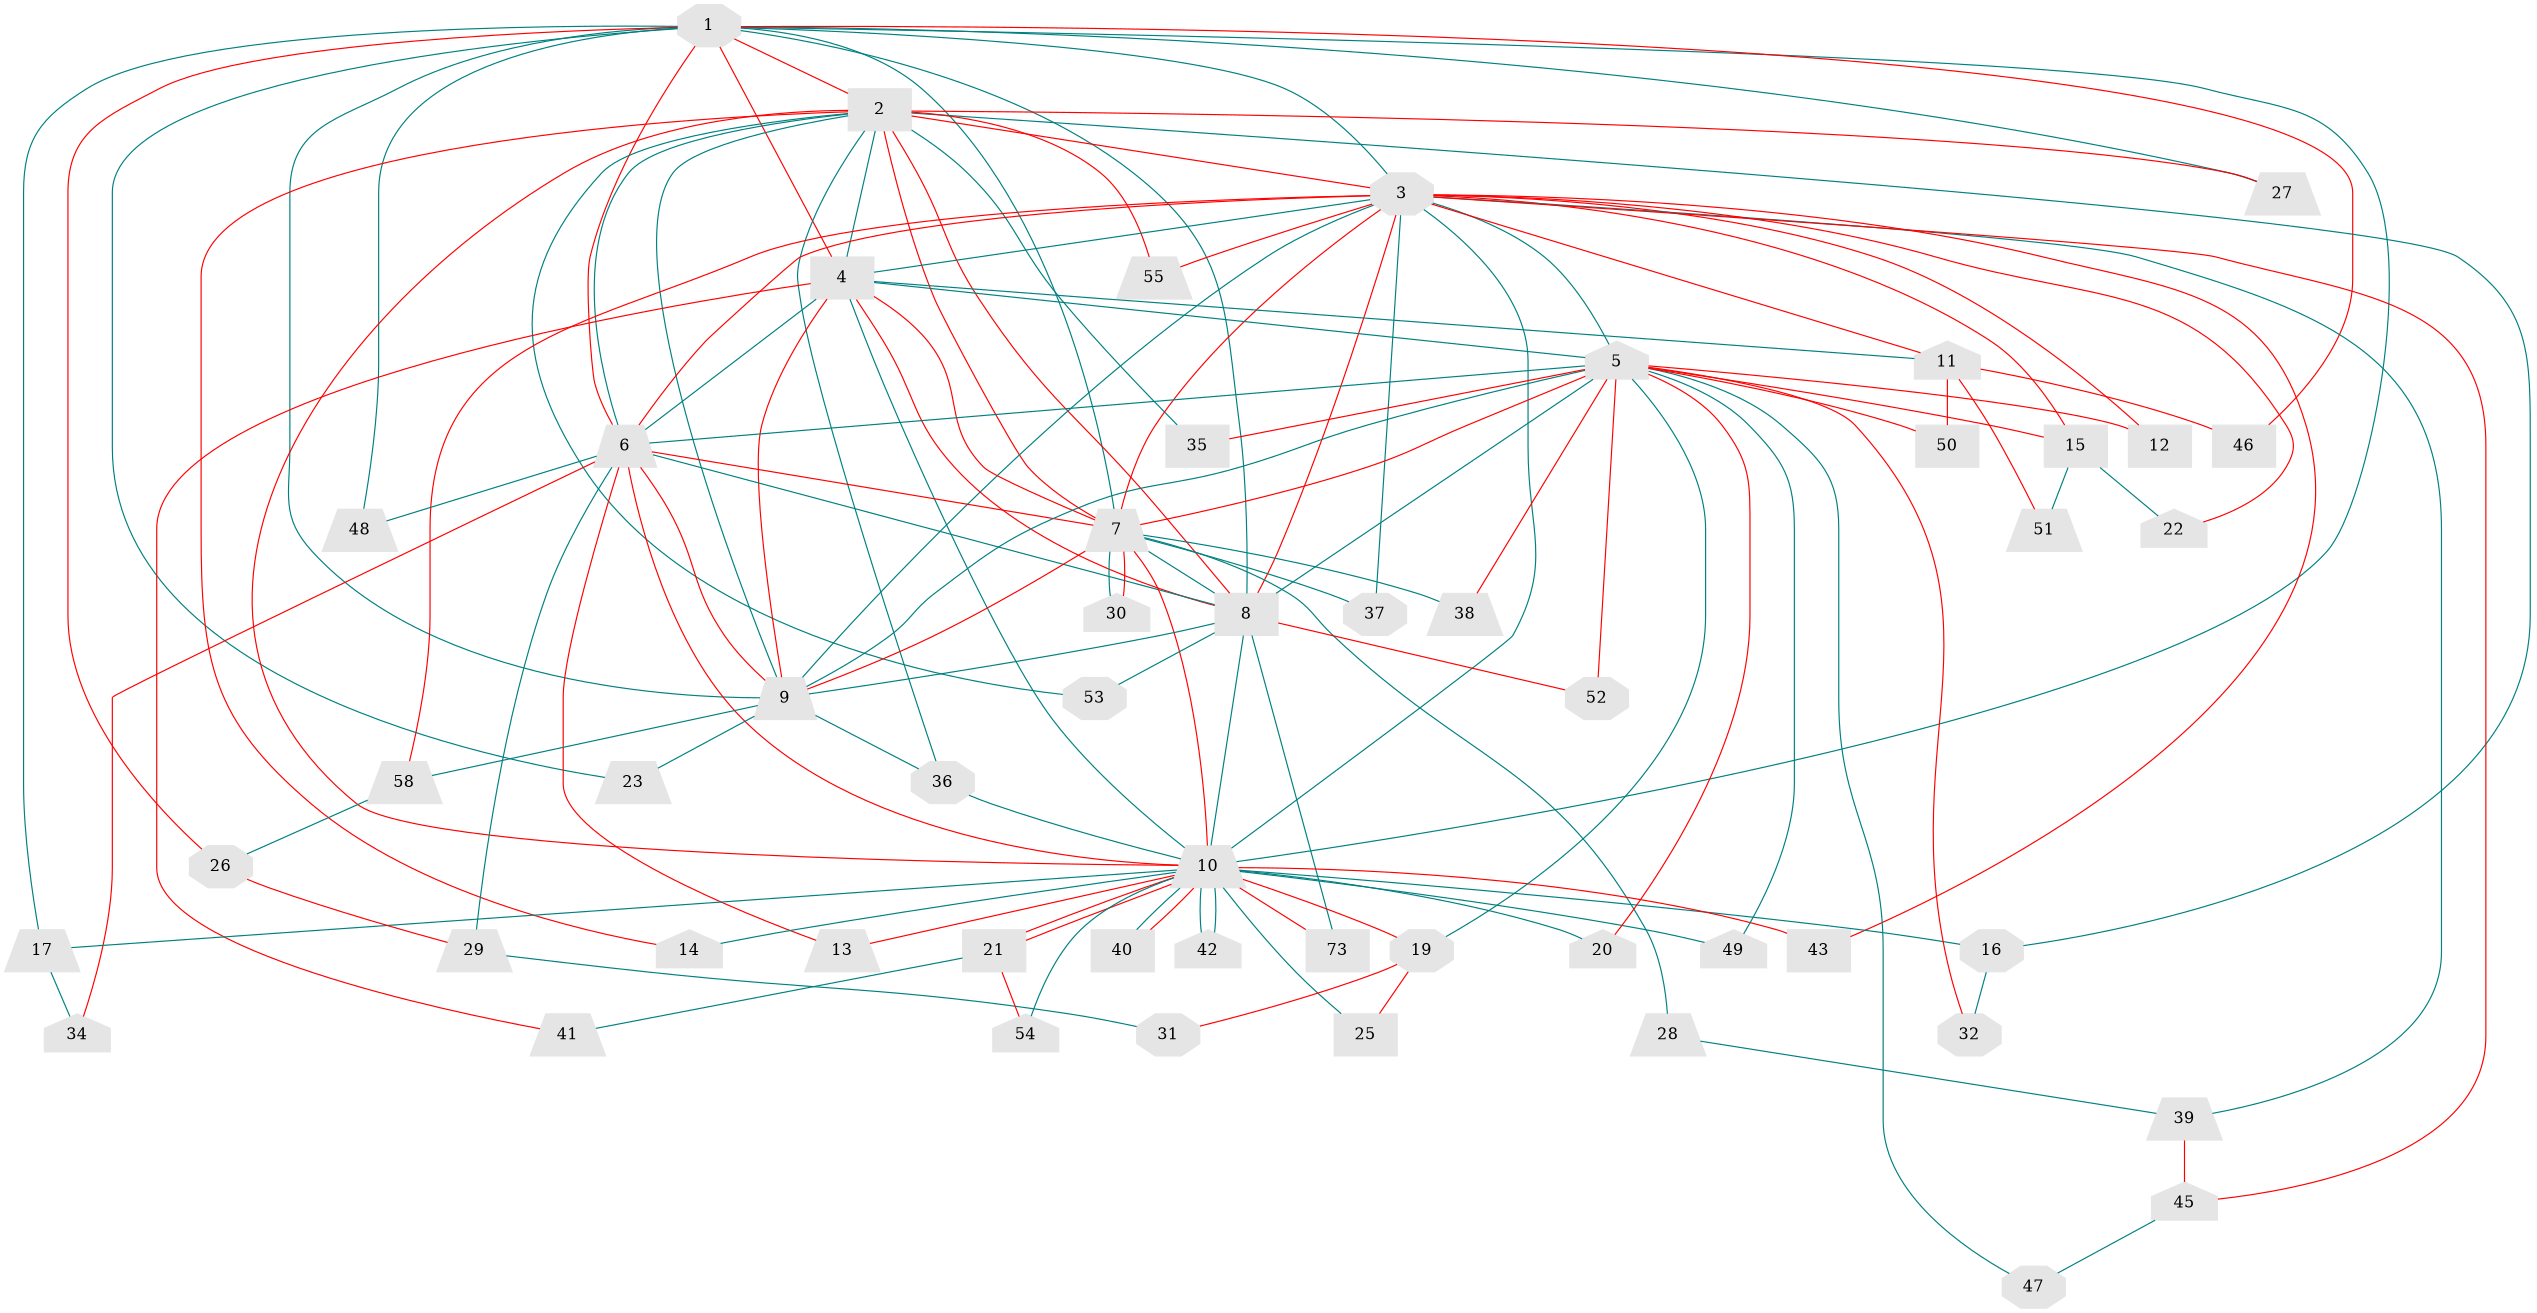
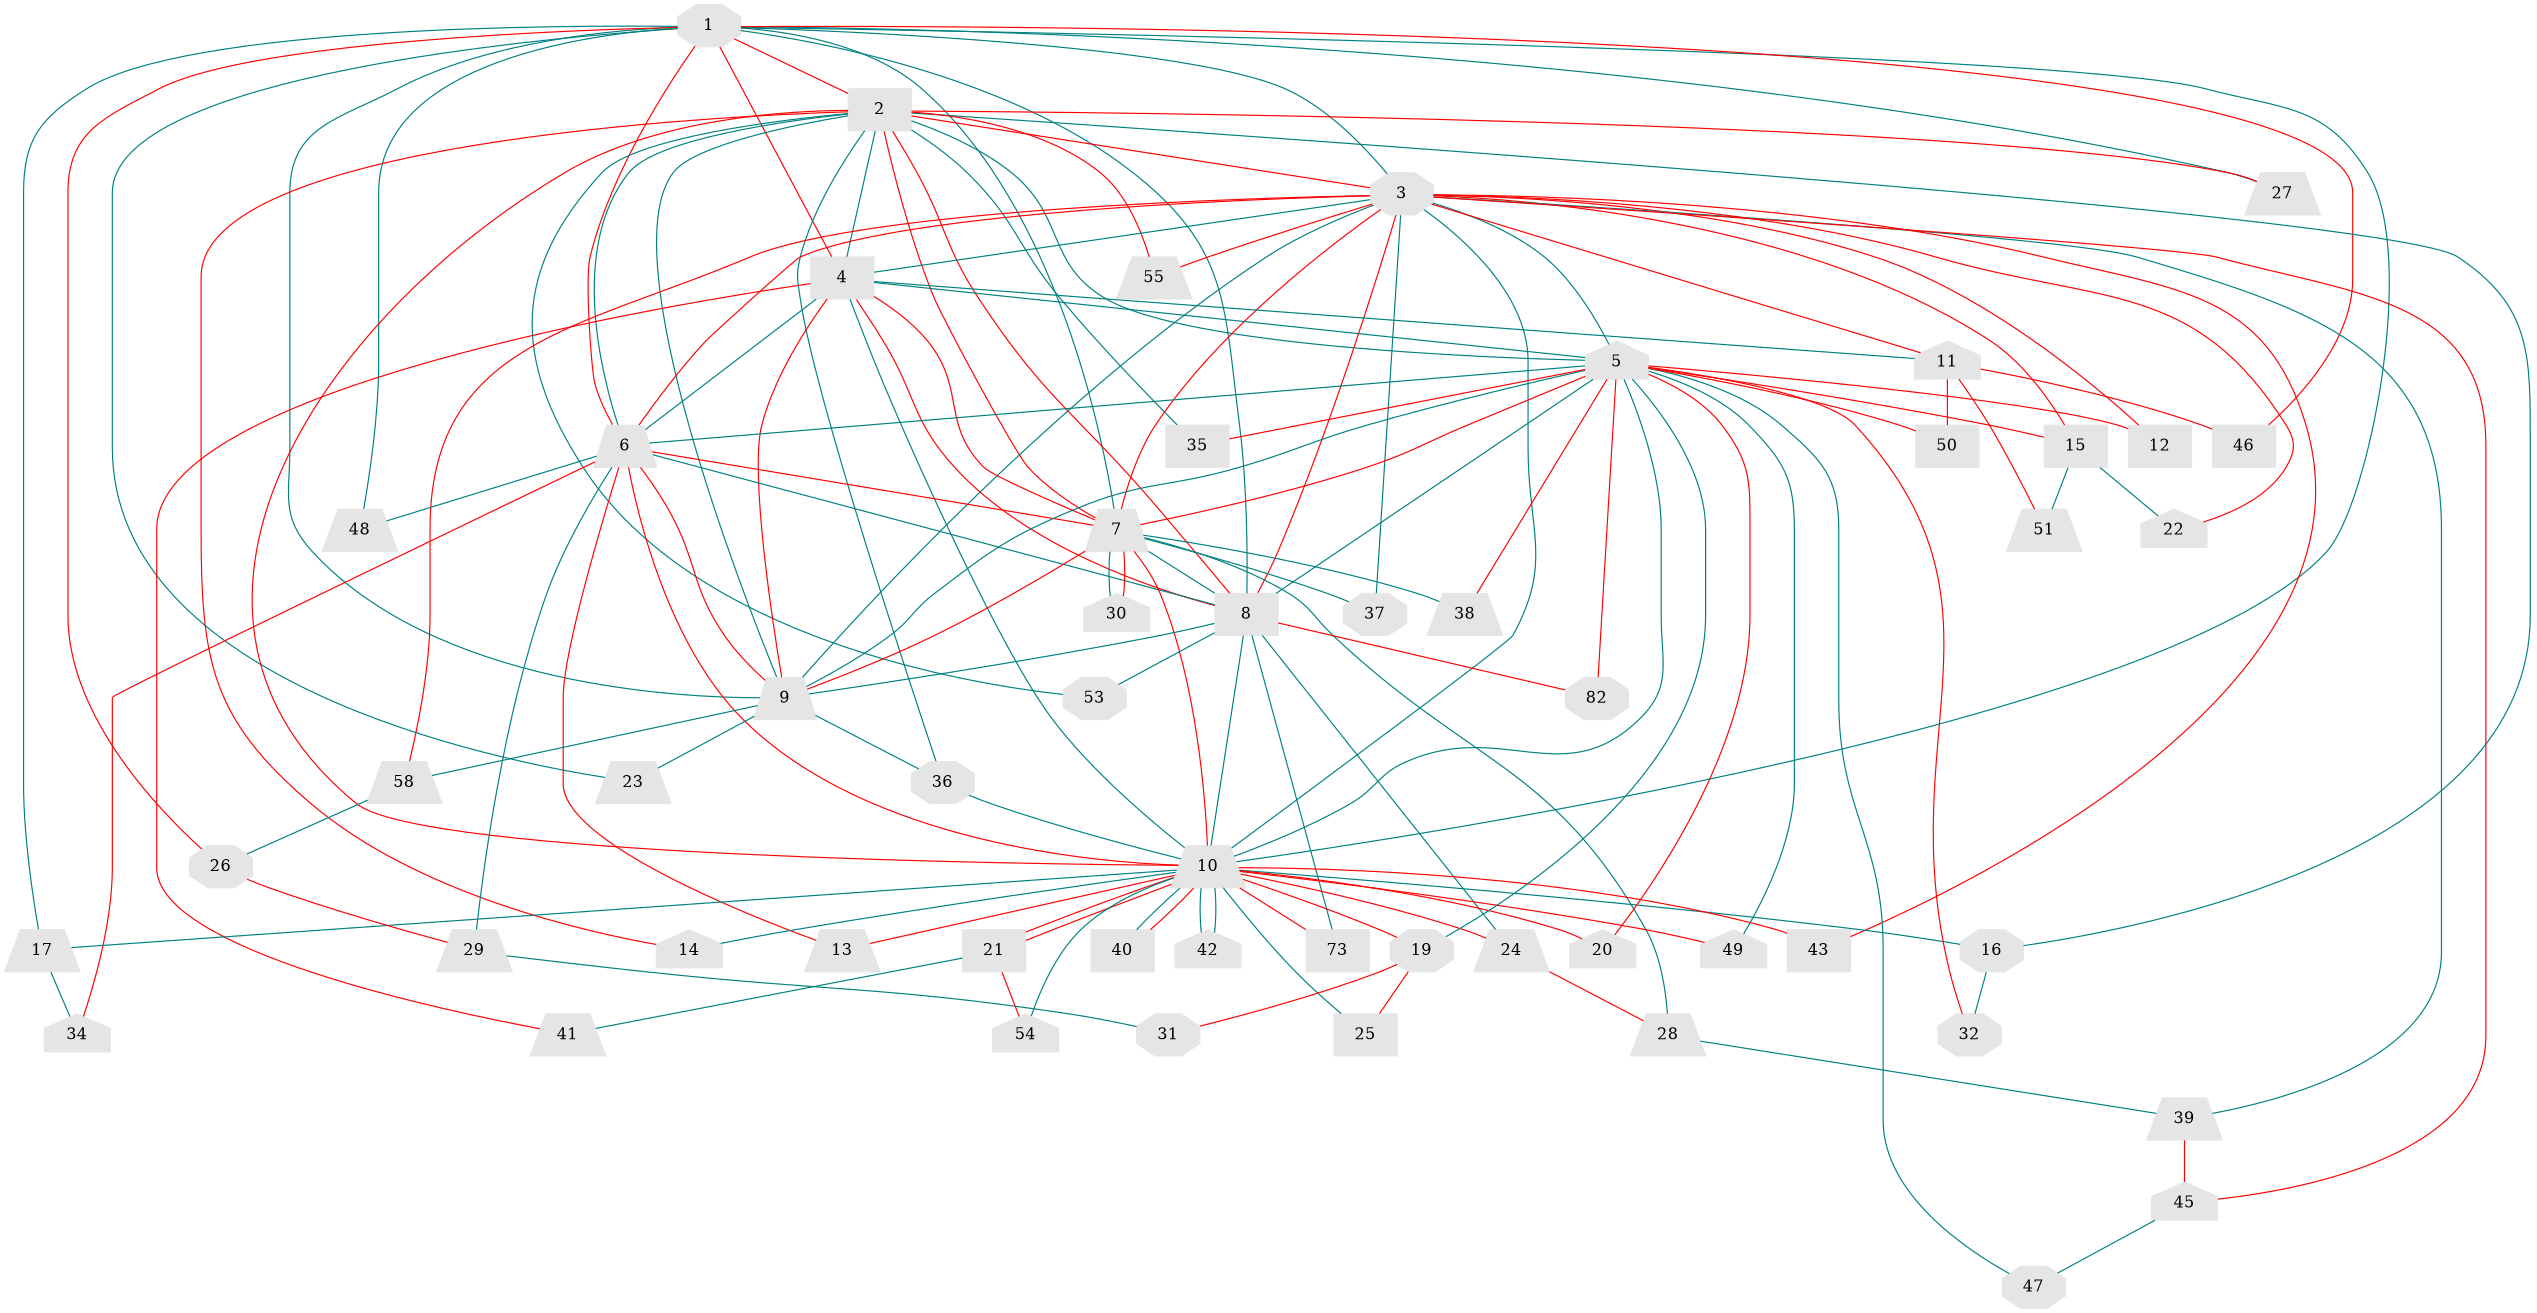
none -> (1207, 329)
(1597, 698) -> (1597, 698)
none -> (1602, 744)
(1508, 907) -> (1508, 907)
(1499, 913) -> (1499, 913)
none -> (1512, 951)
